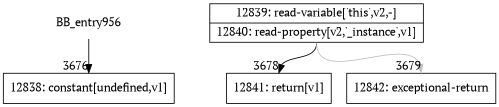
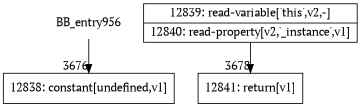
(421, 88) -> none
